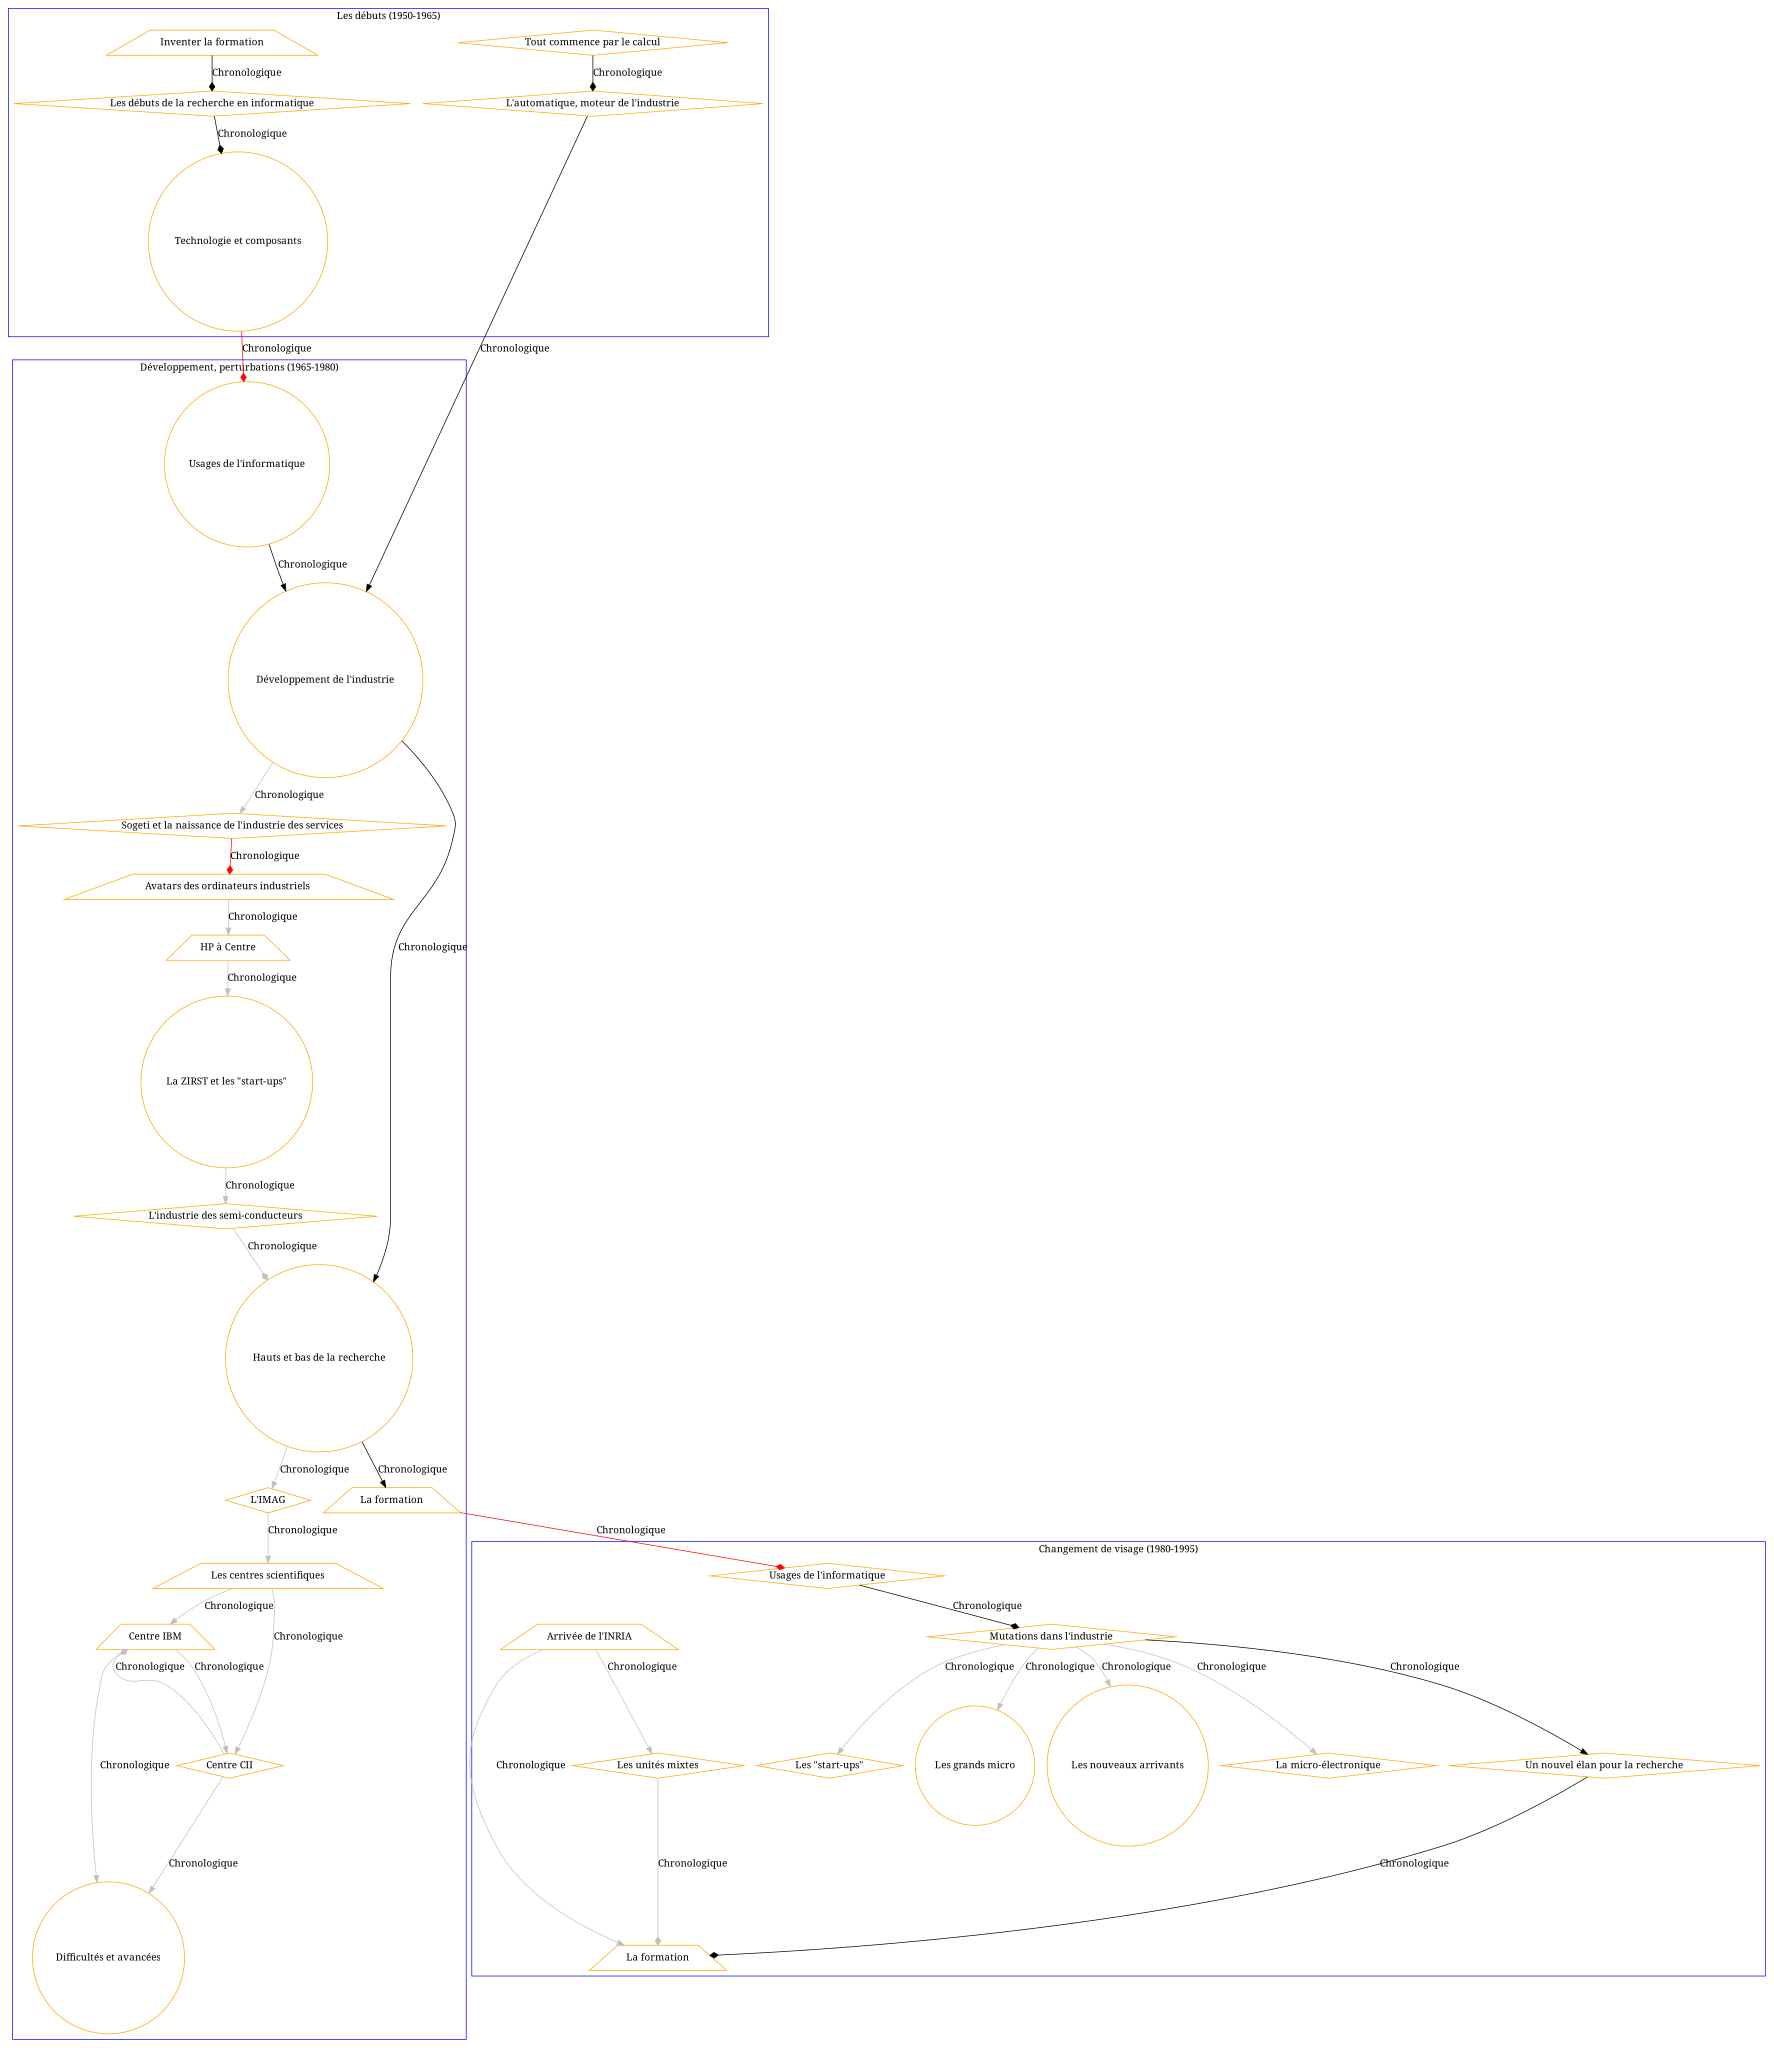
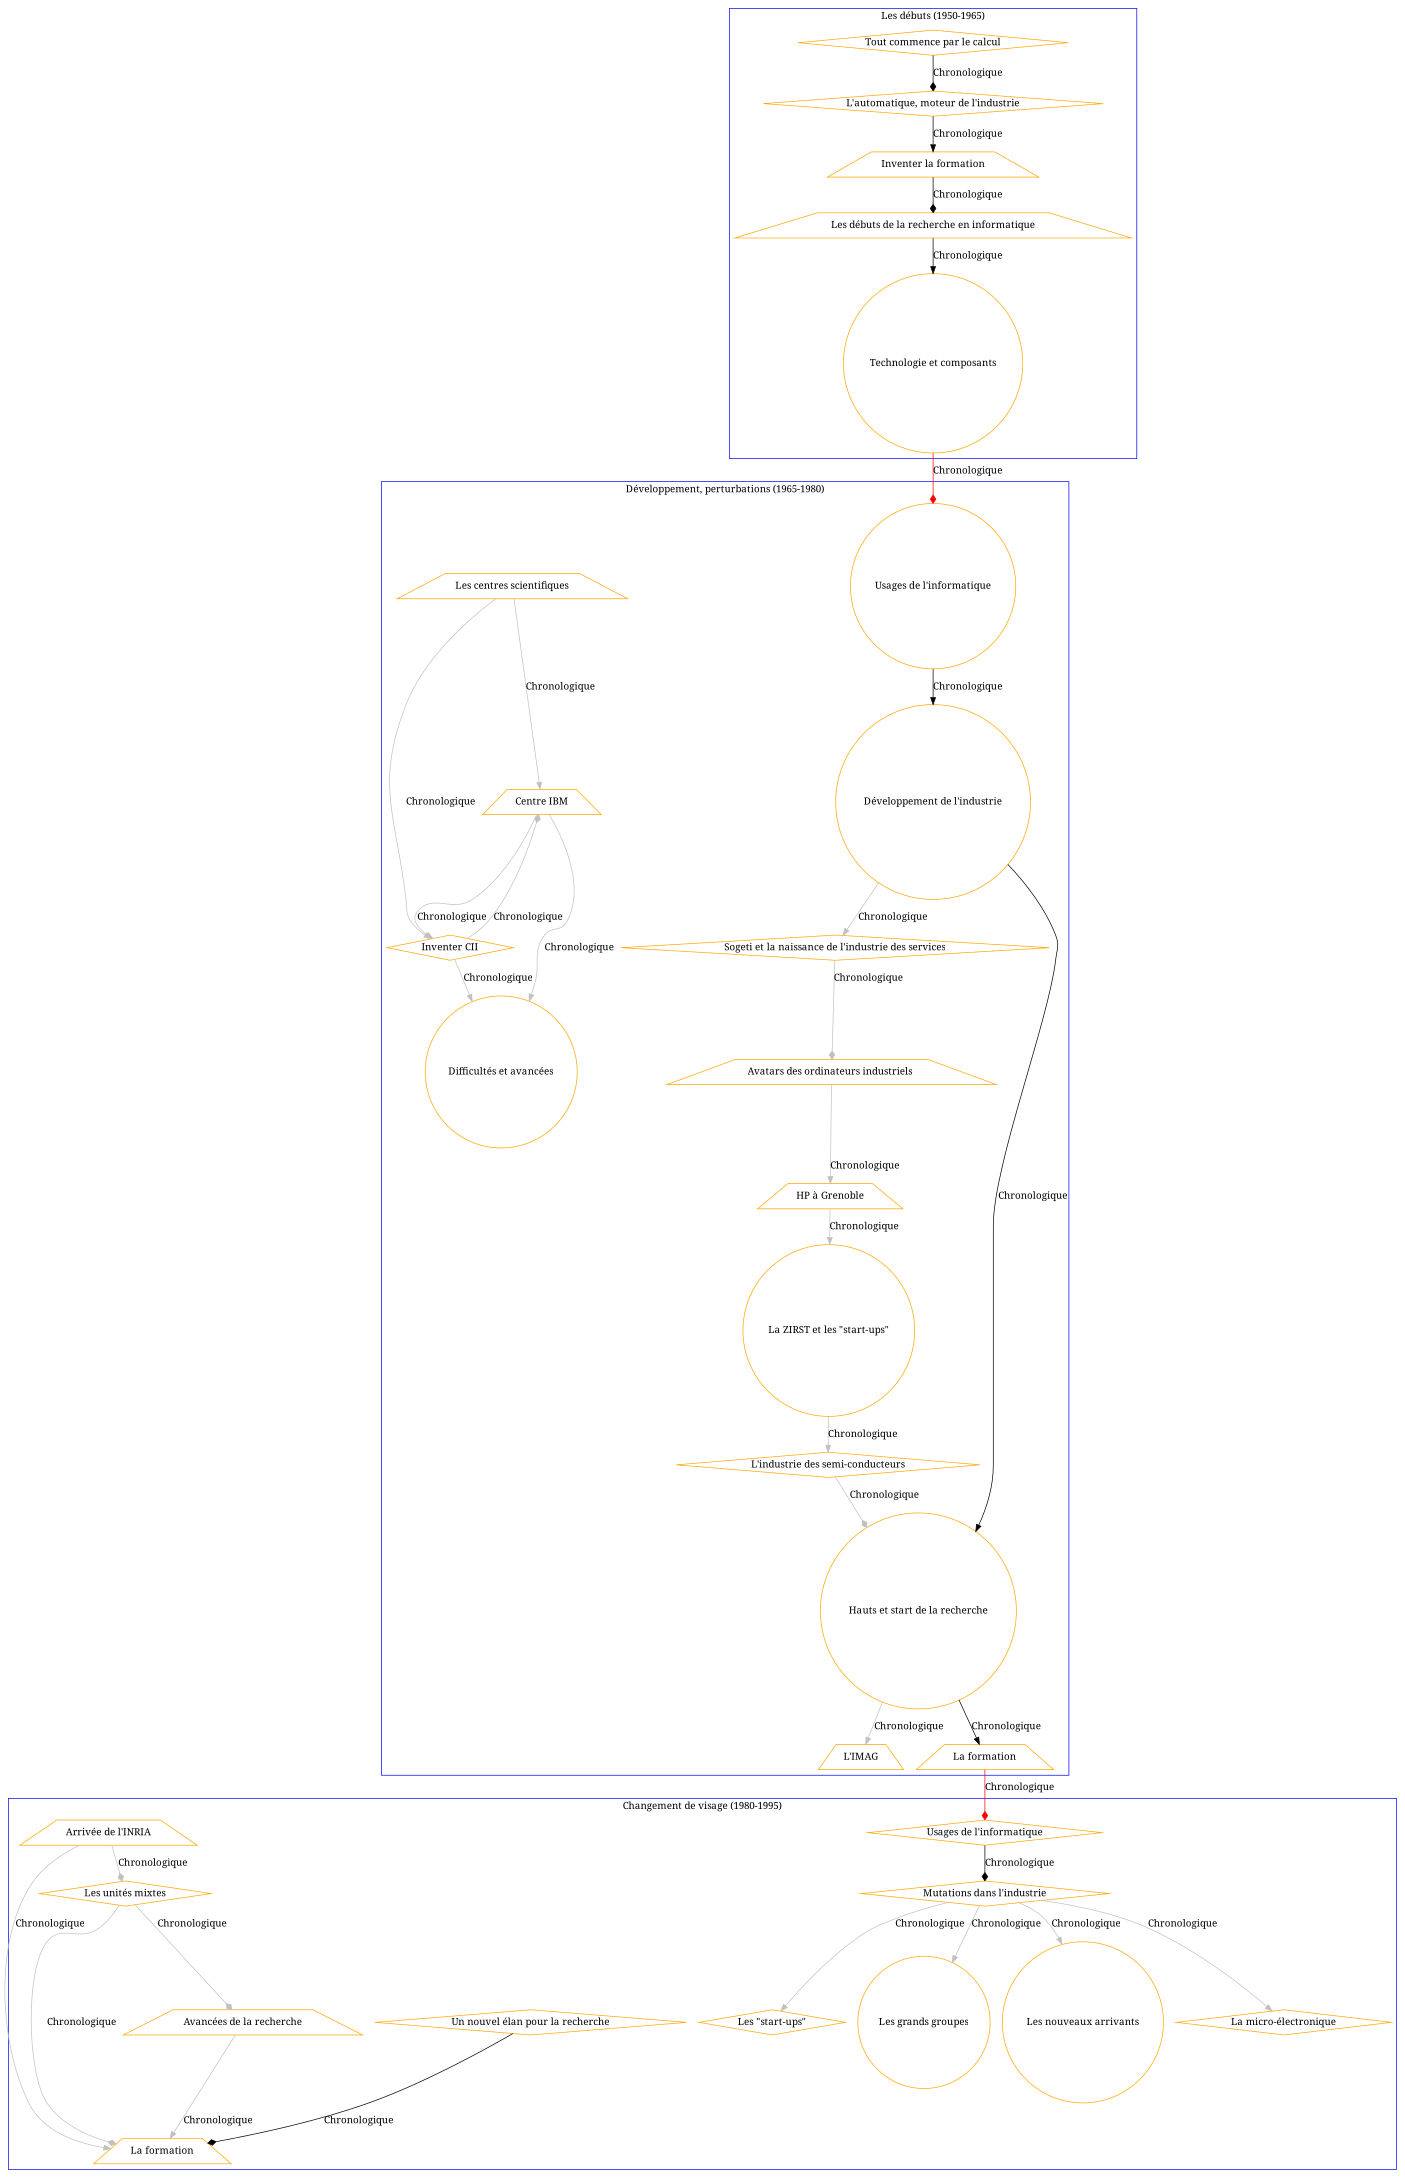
(212, 104) -> (933, 225)
(217, 131) -> (933, 252)
(478, 351) -> (933, 131)
(231, 852) -> (833, 1005)
(228, 948) -> (830, 1196)
(319, 1358) -> (918, 1611)
(268, 1500) -> (861, 1757)
(268, 1534) -> none
(1371, 1667) -> none
(622, 1698) -> (116, 1859)
(230, 1766) -> (450, 948)
(975, 1766) -> (924, 2022)
none -> (243, 2022)
